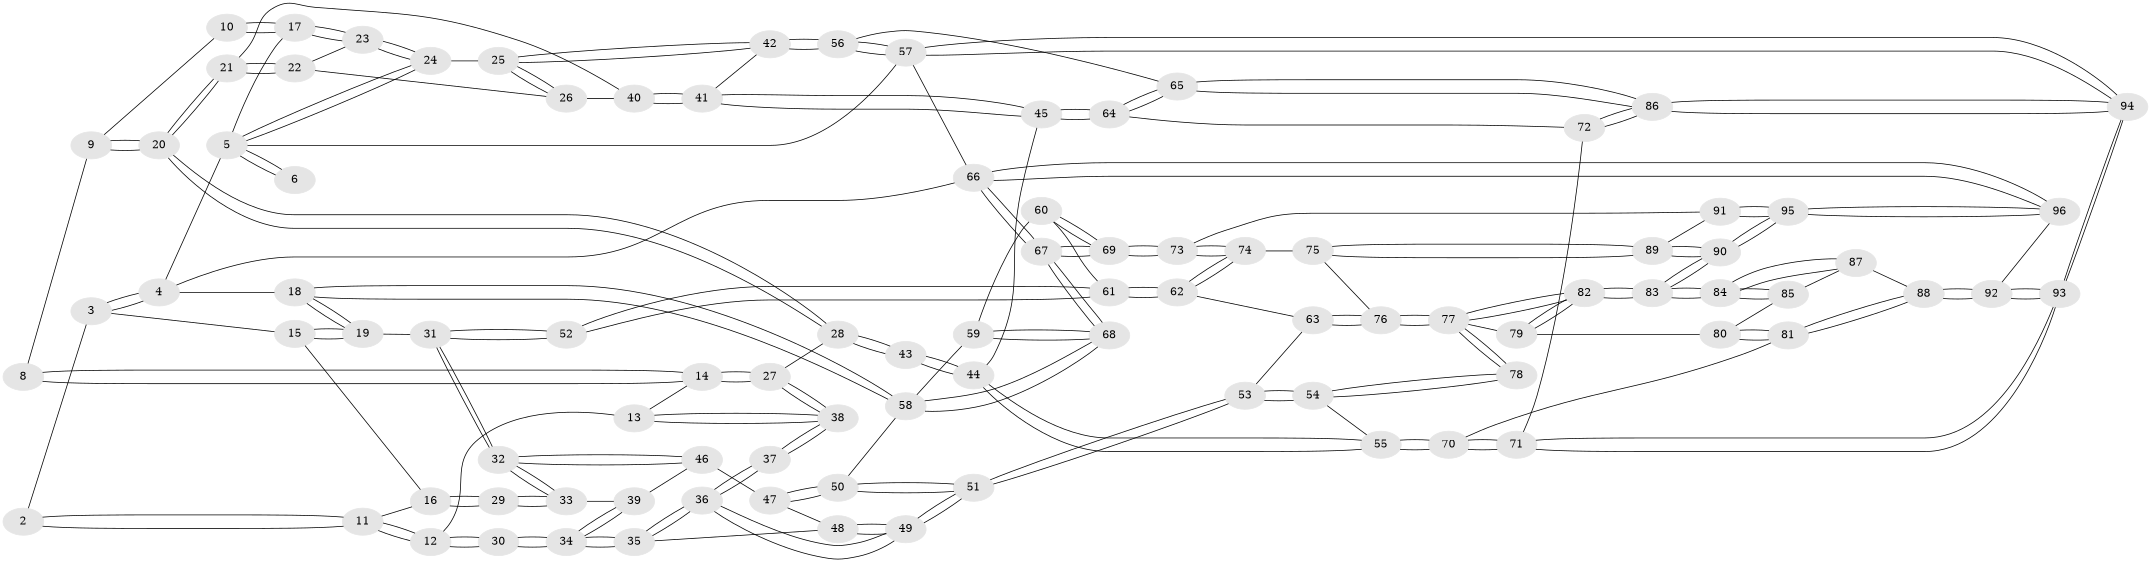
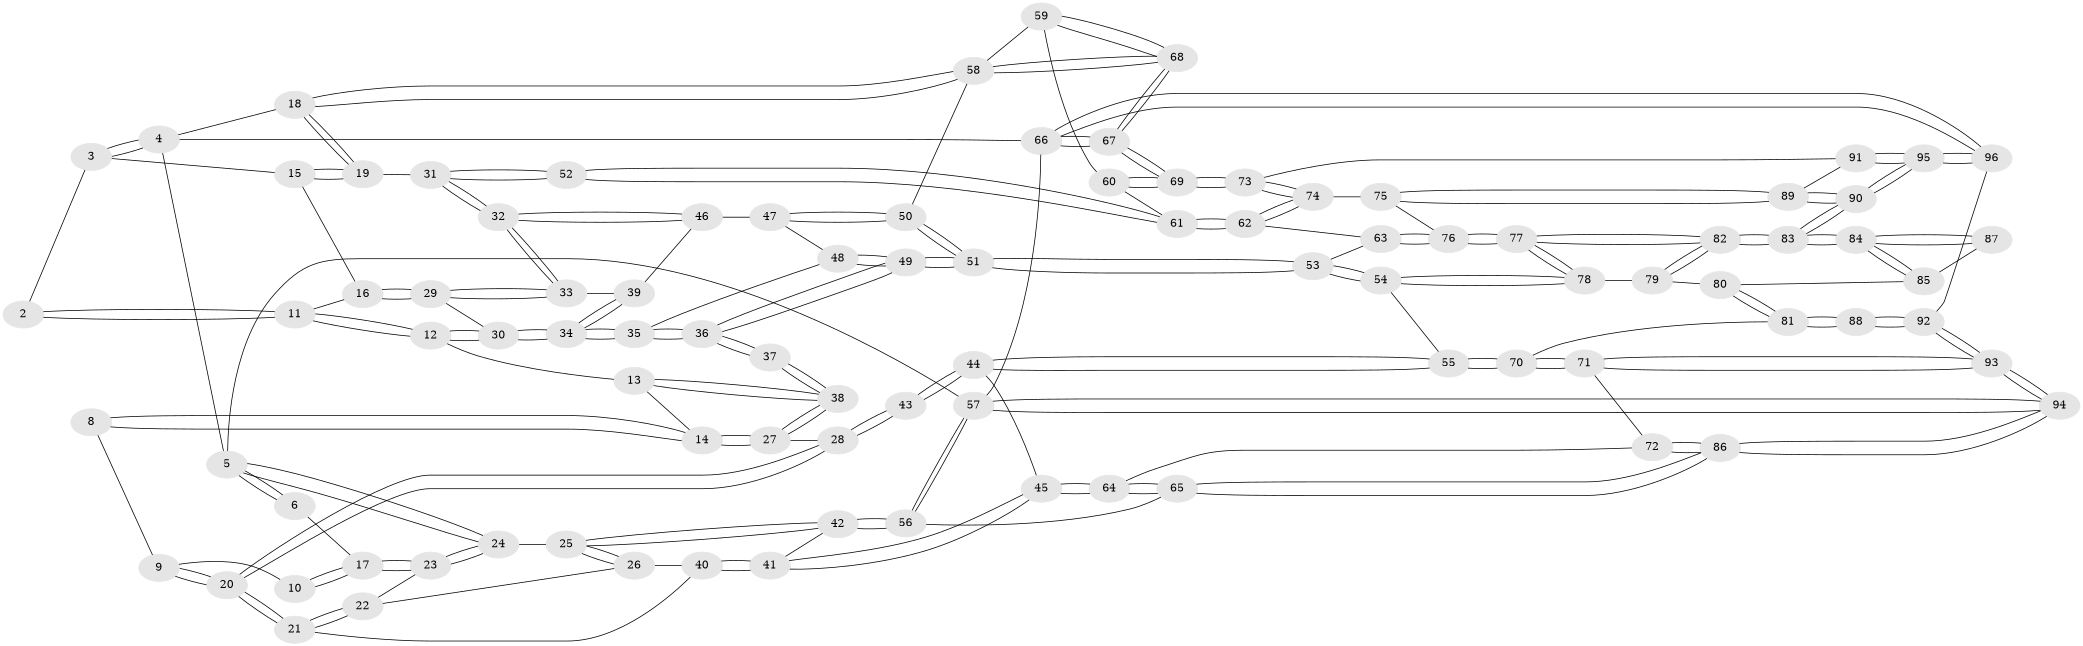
(254, 83) -> (329, 536)
(1890, 279) -> none
none -> (465, 315)
(1483, 327) -> (1619, 281)
